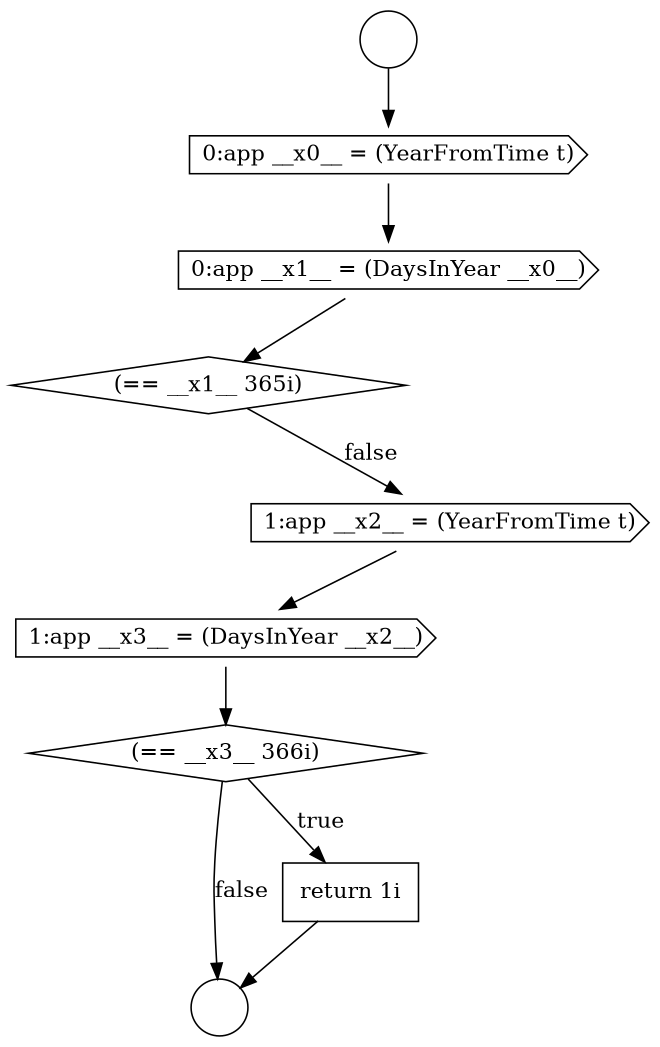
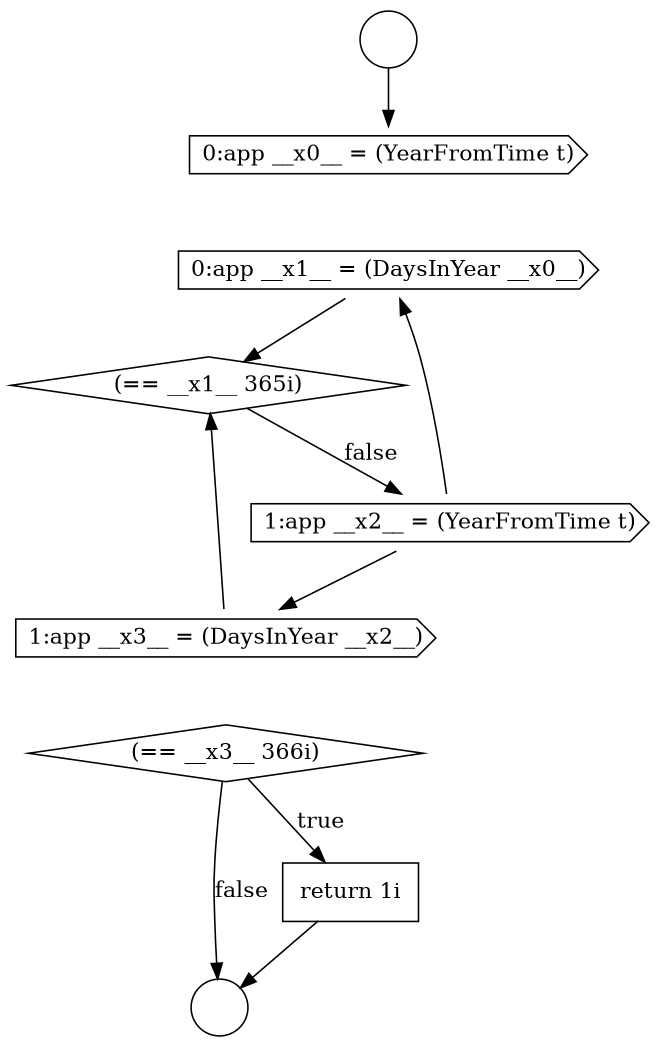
(388, 205) -> (431, 403)
(226, 688) -> (218, 519)
